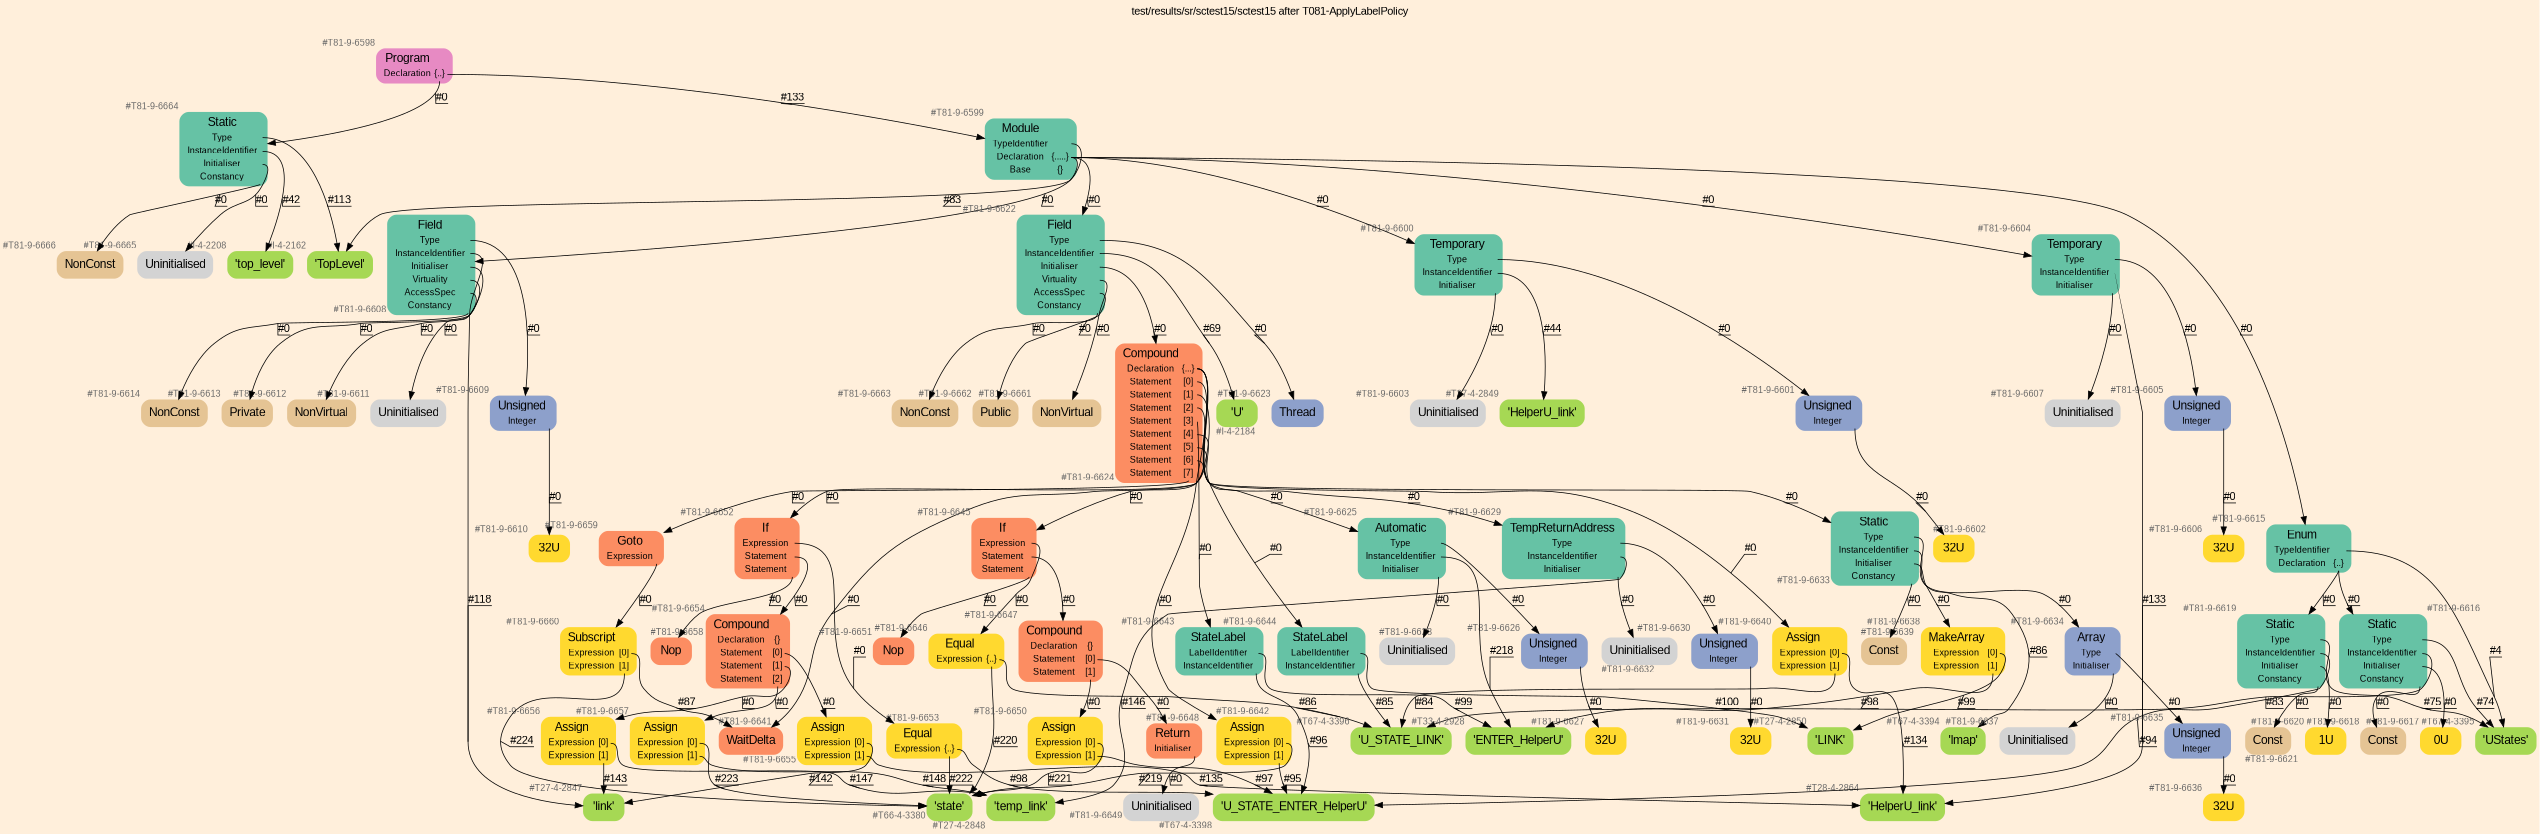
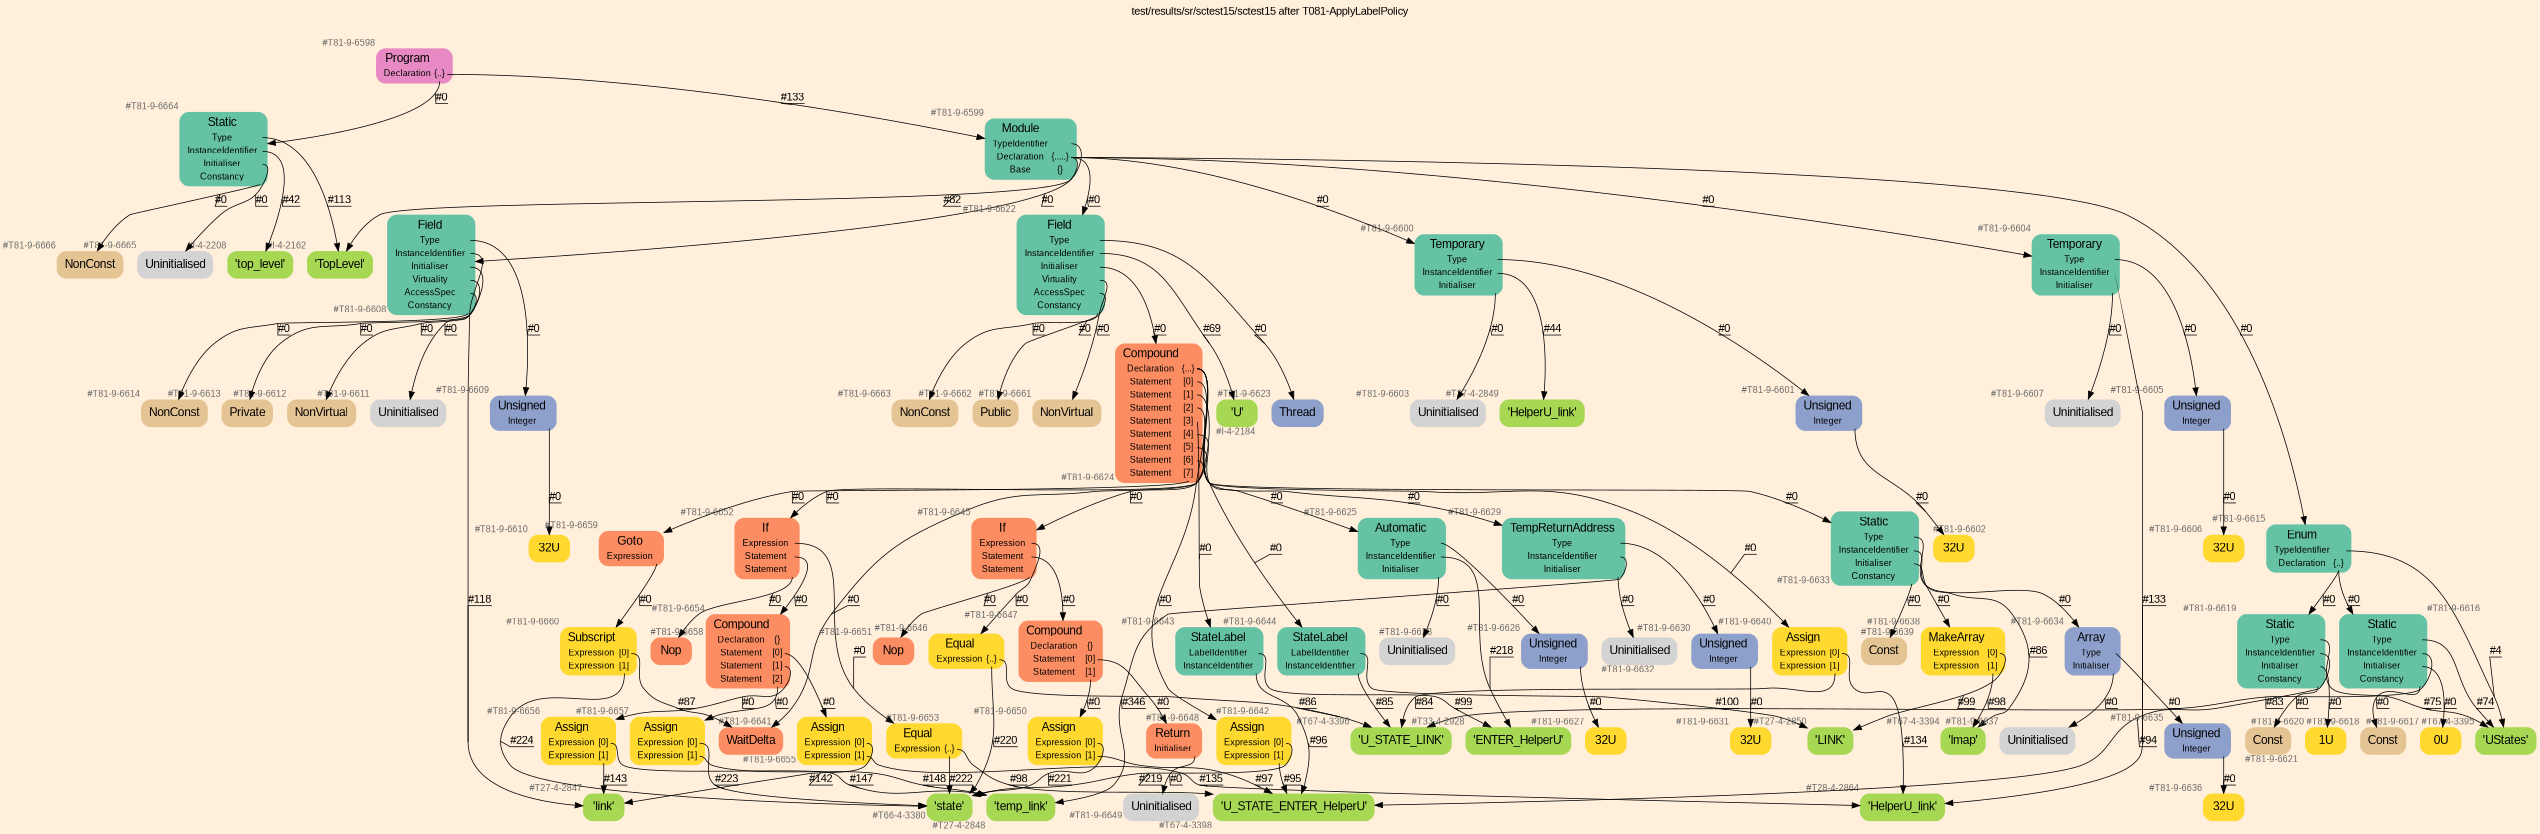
(952, 200) -> (952, 200)
(1134, 703) -> (1134, 703)
(1813, 704) -> (1988, 698)
